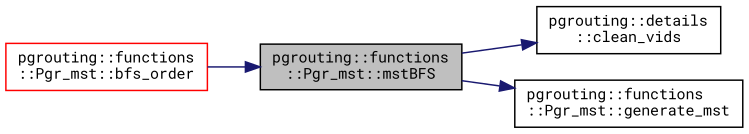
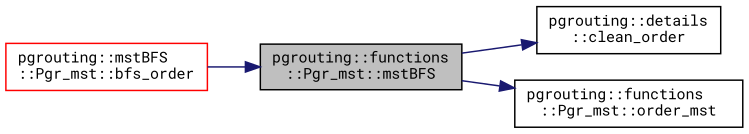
(629, 30) -> (629, 30)
(107, 67) -> (107, 67)
(629, 104) -> (629, 104)
